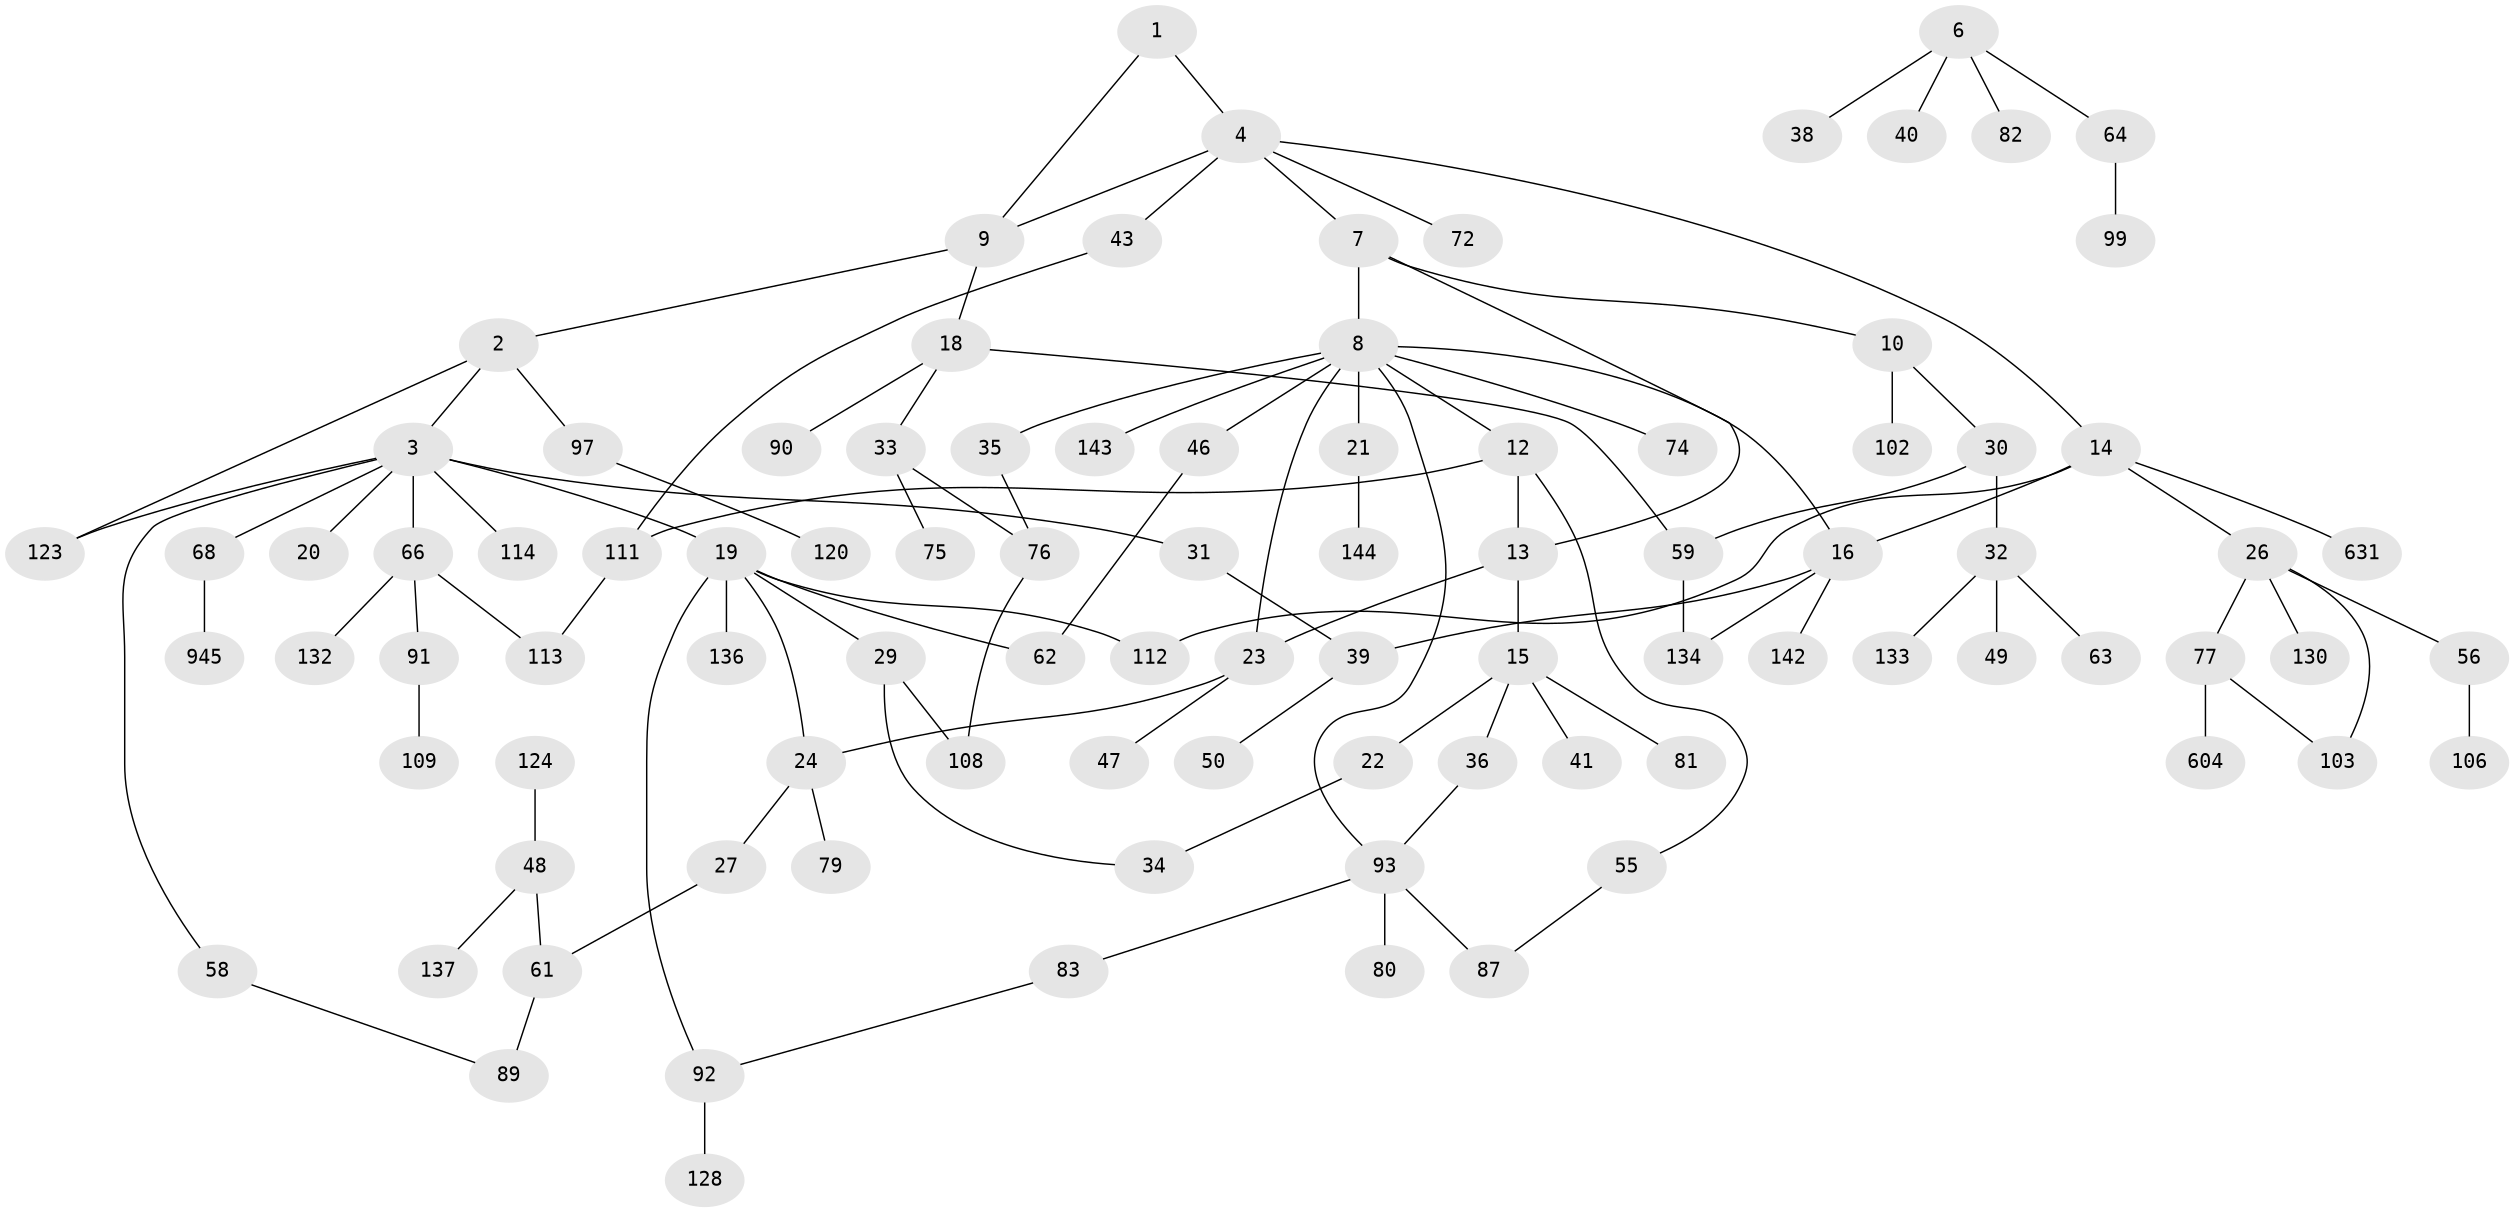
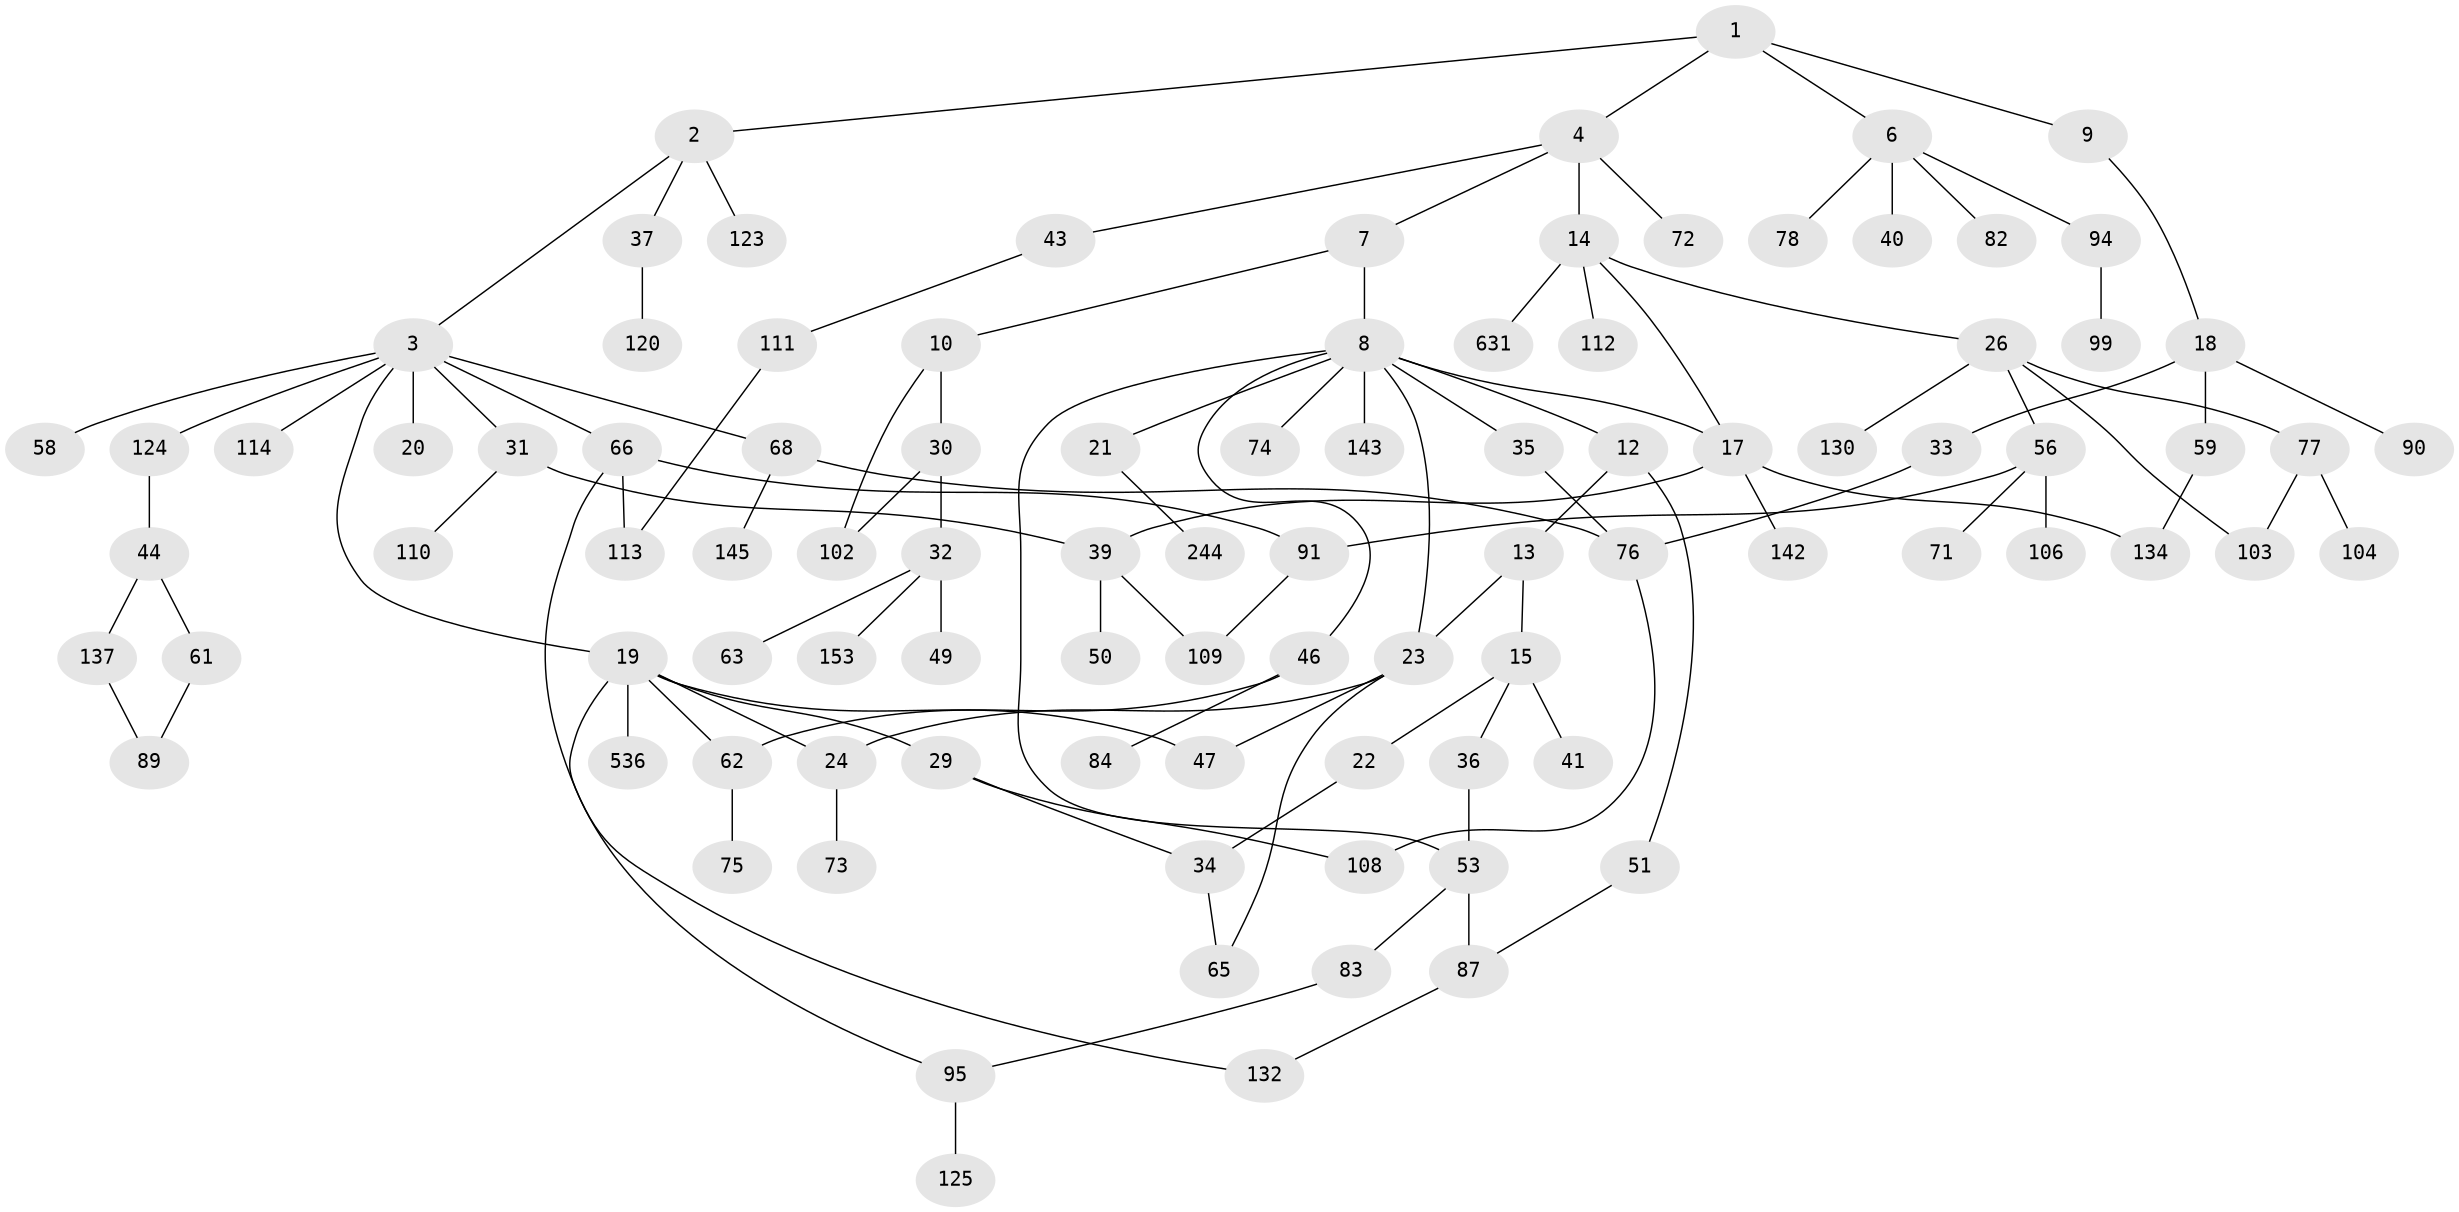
none -> (1814, 84)
(1802, 136) -> (1788, 241)
(2116, 136) -> (2101, 241)
(1113, 189) -> none
(742, 293) -> (1215, 84)
(1615, 366) -> none
(583, 450) -> (642, 241)
(1066, 490) -> none
none -> (1209, 490)
(910, 501) -> (732, 815)
(173, 507) -> (279, 393)
(1802, 511) -> (889, 502)
none -> (1700, 515)
none -> (413, 554)
(1359, 554) -> (1205, 554)
(1843, 554) -> (1733, 450)
none -> (1942, 554)
(938, 606) -> (851, 710)
none -> (1153, 606)
(204, 658) -> (732, 554)
(726, 658) -> (628, 763)
(1892, 658) -> (837, 658)
none -> (1101, 763)
(1686, 763) -> none
(2205, 763) -> (2359, 554)
(535, 867) -> (149, 554)
(726, 867) -> none
(831, 867) -> (837, 867)
(1385, 867) -> (1469, 867)
(1627, 867) -> (1640, 867)
none -> (1219, 972)
(1385, 972) -> none
(363, 1024) -> (123, 711)
none -> (1367, 1024)
(705, 1076) -> (956, 1076)
(705, 1180) -> (956, 1180)
